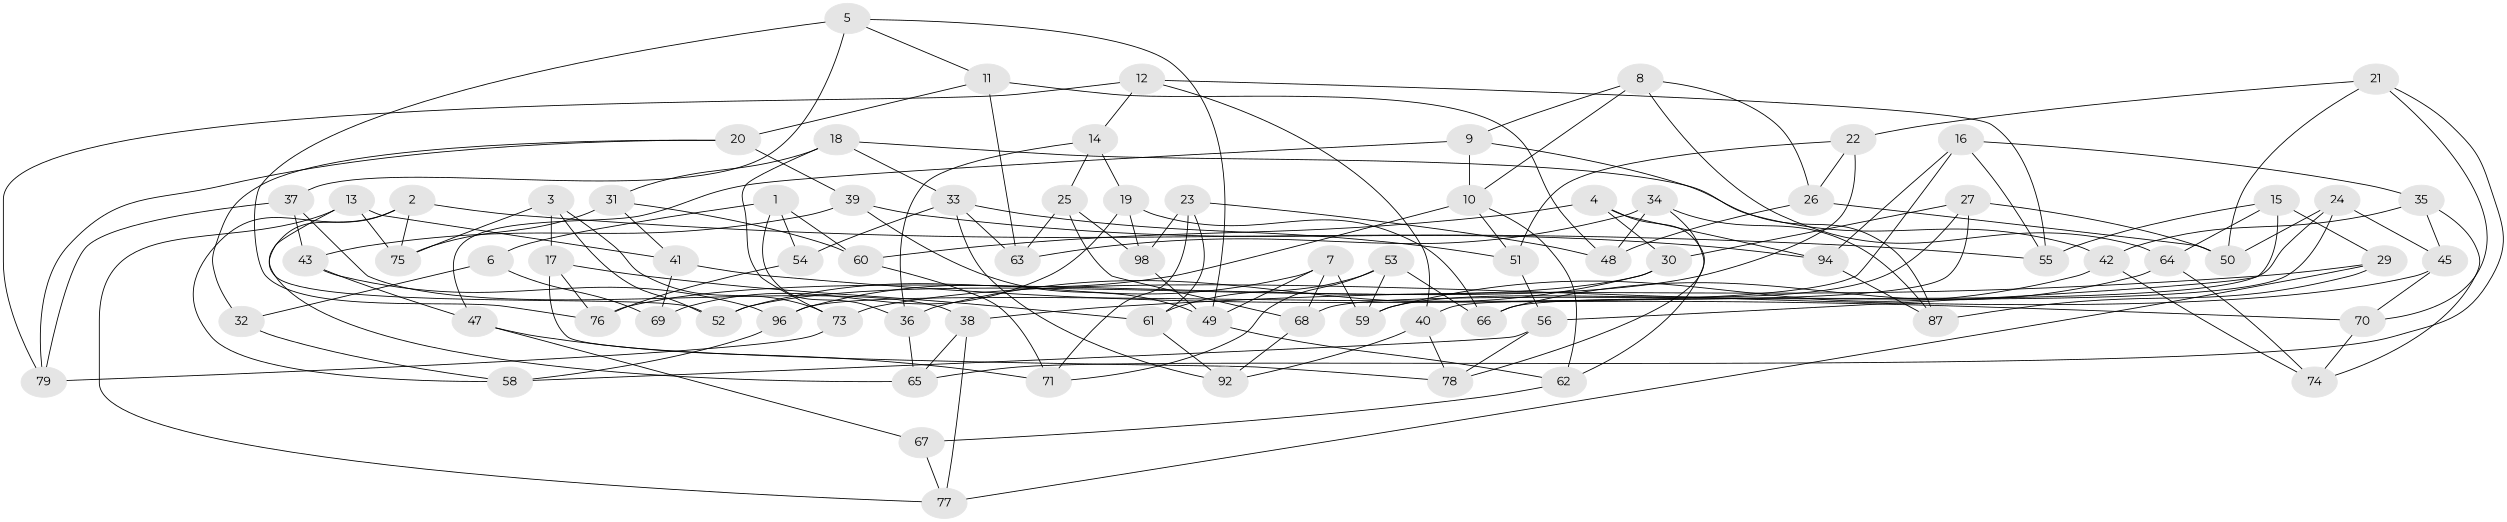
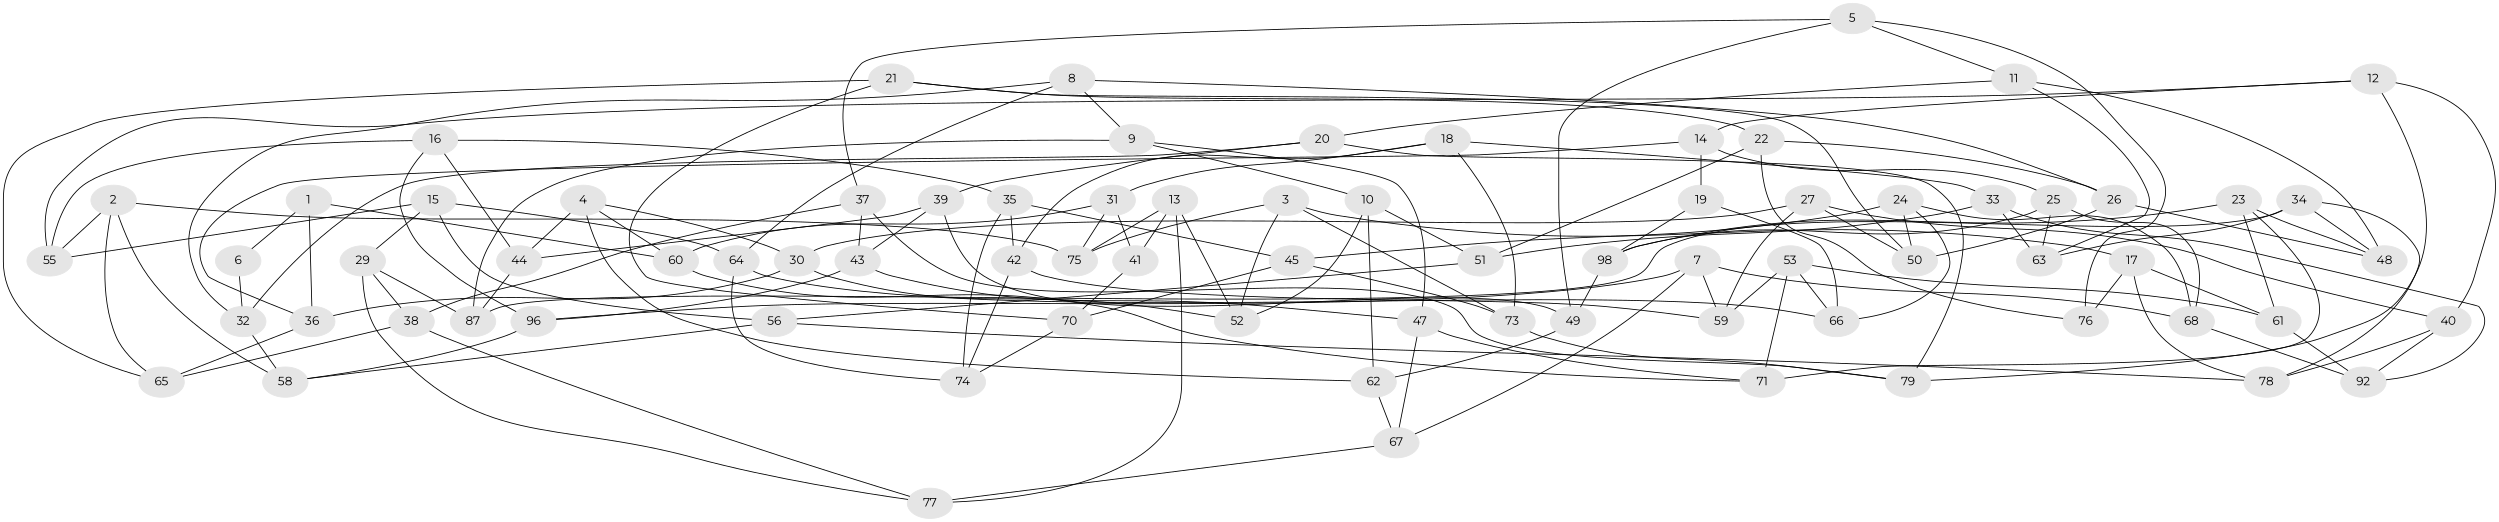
(1555, 140) -> (553, 104)
(800, 261) -> none
(1826, 261) -> (519, 261)
(1270, 291) -> (1556, 365)
(658, 322) -> none
